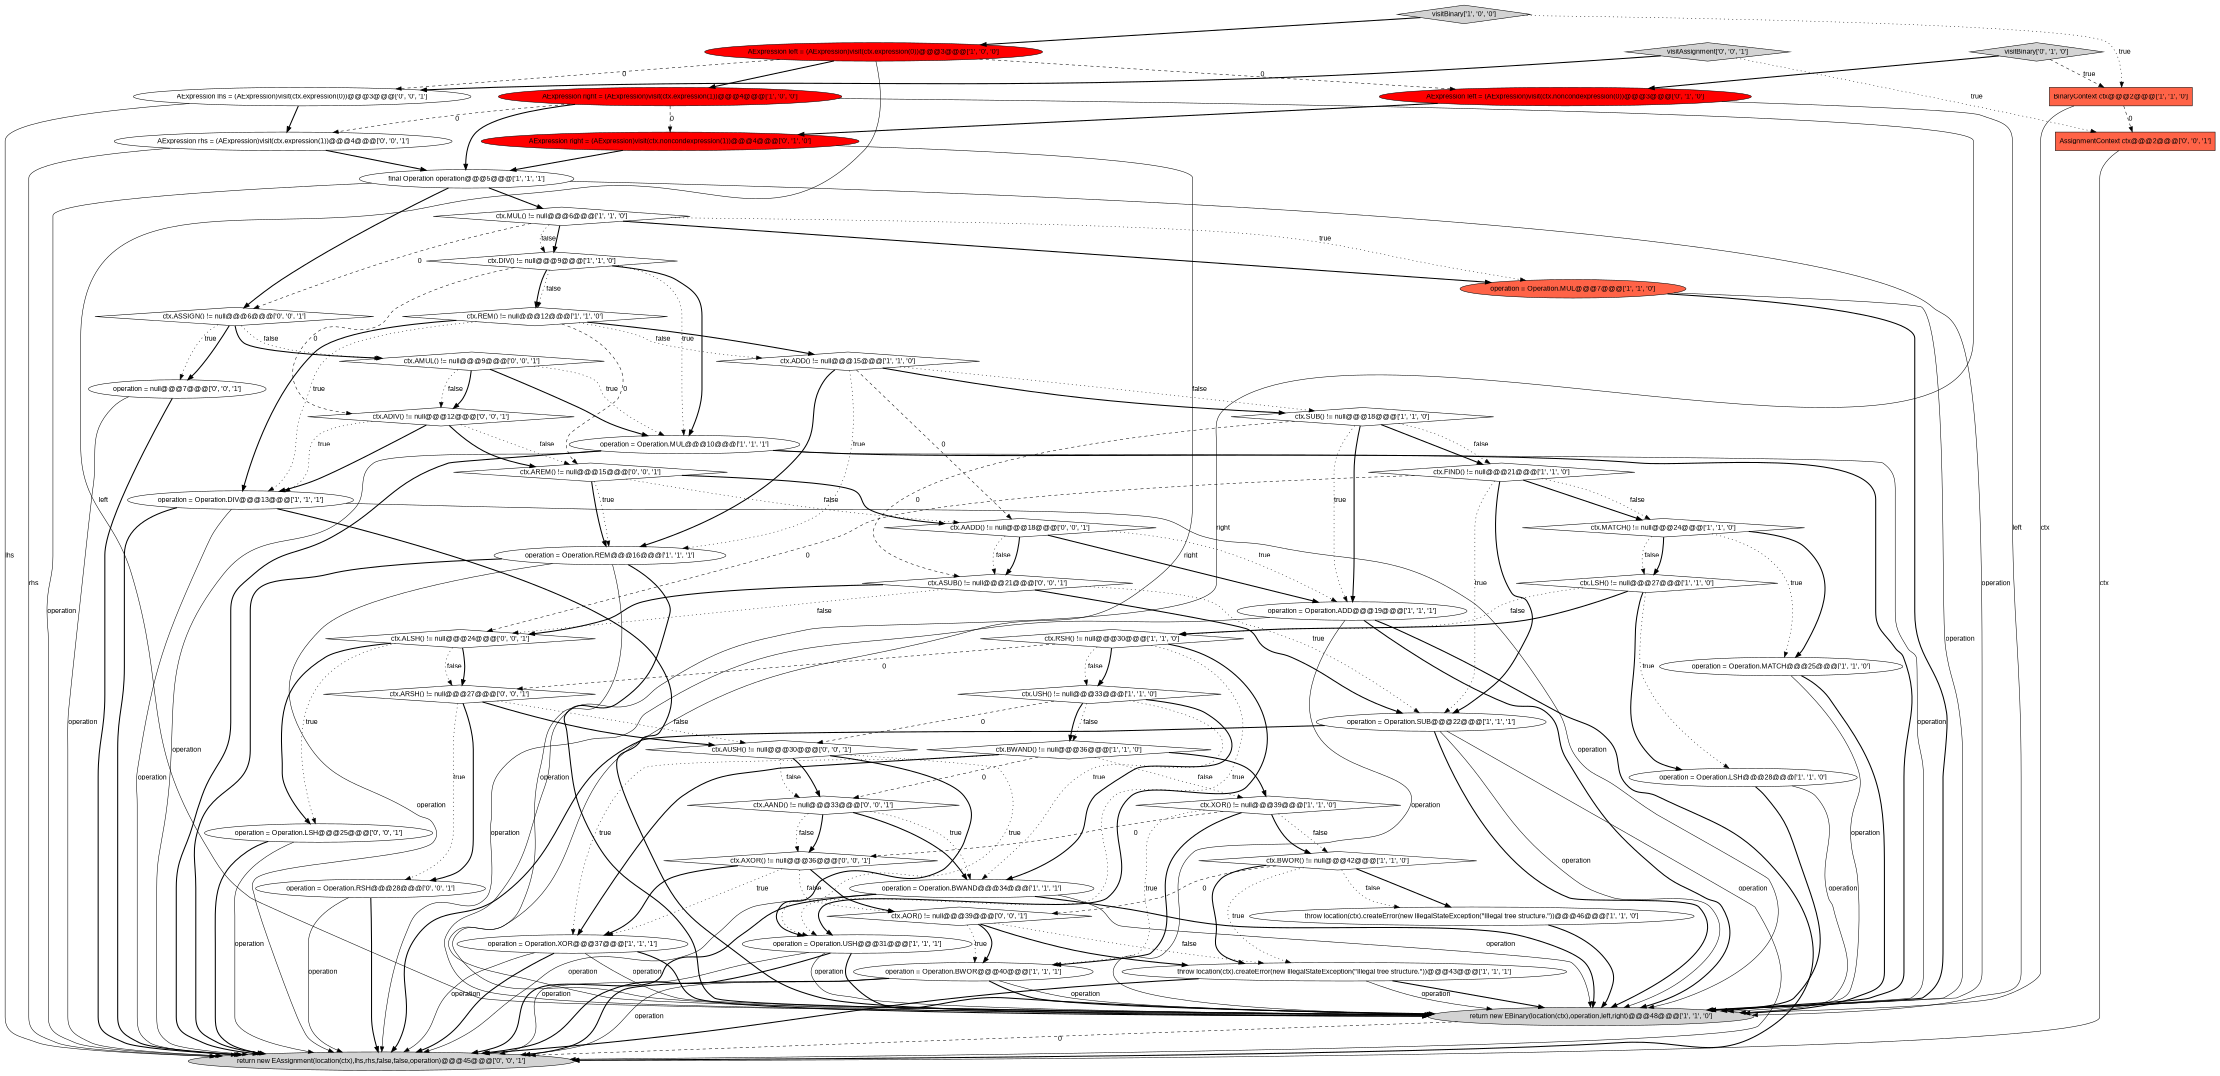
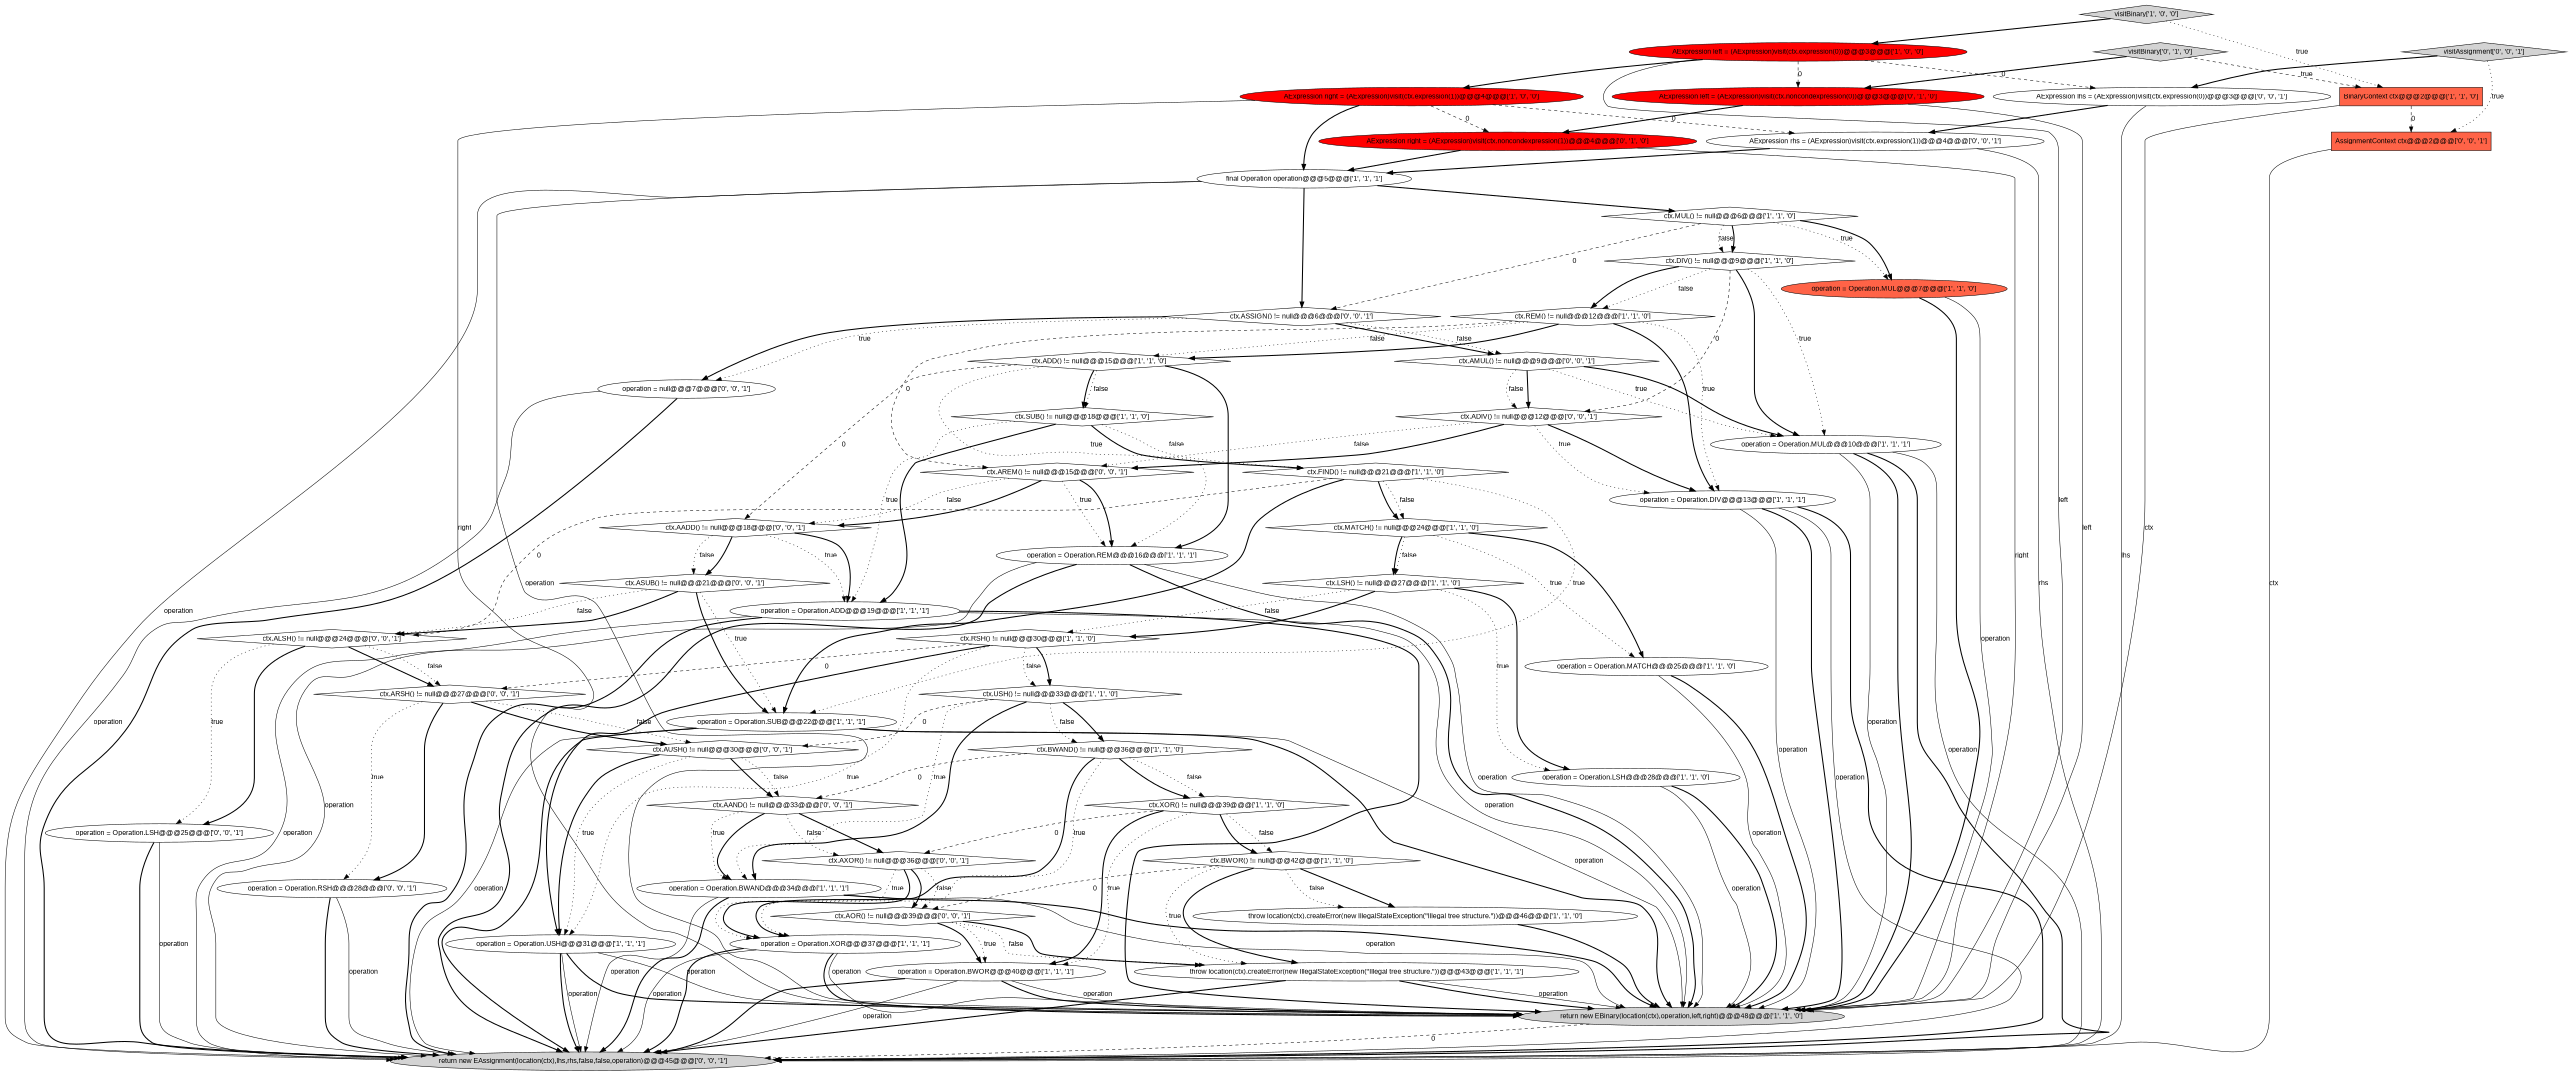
(1012, 460) -> none
